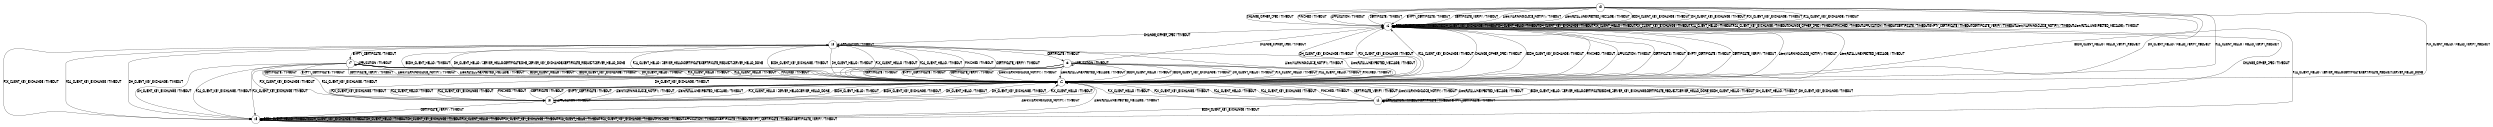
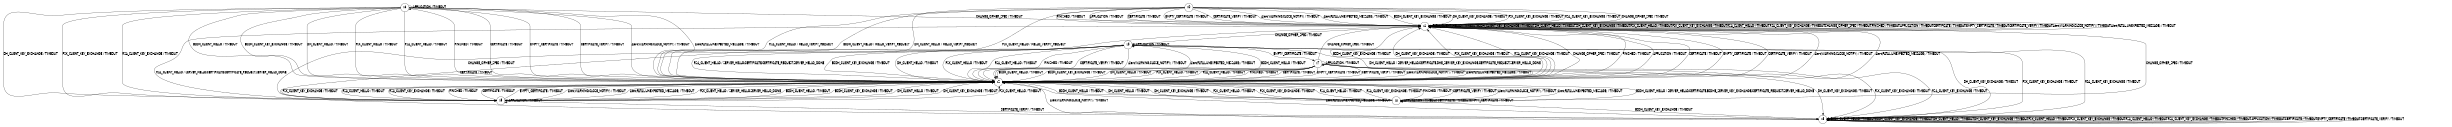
none -> (1362, 31)
(1001, 51) -> (593, 62)
none -> (627, 54)
